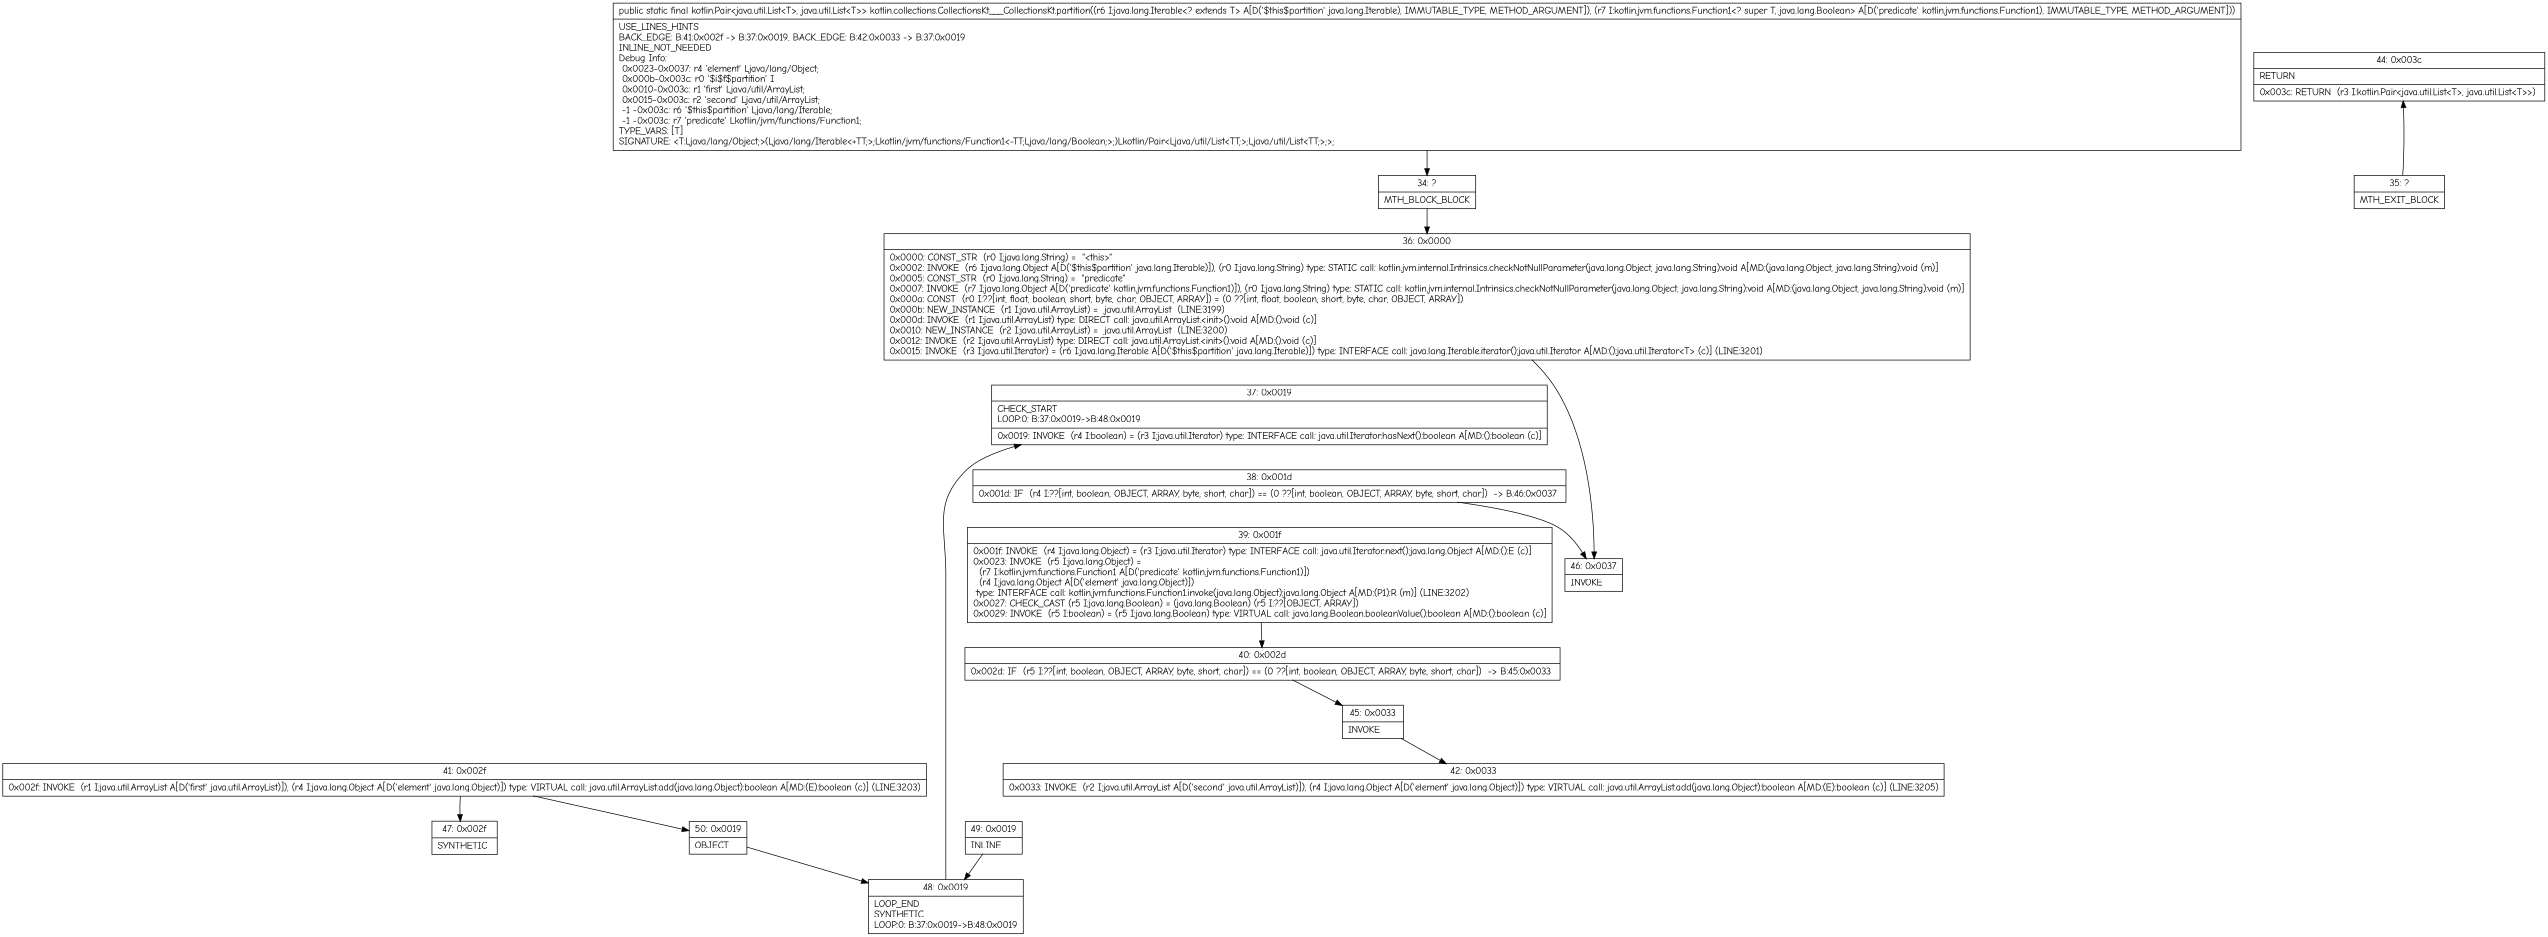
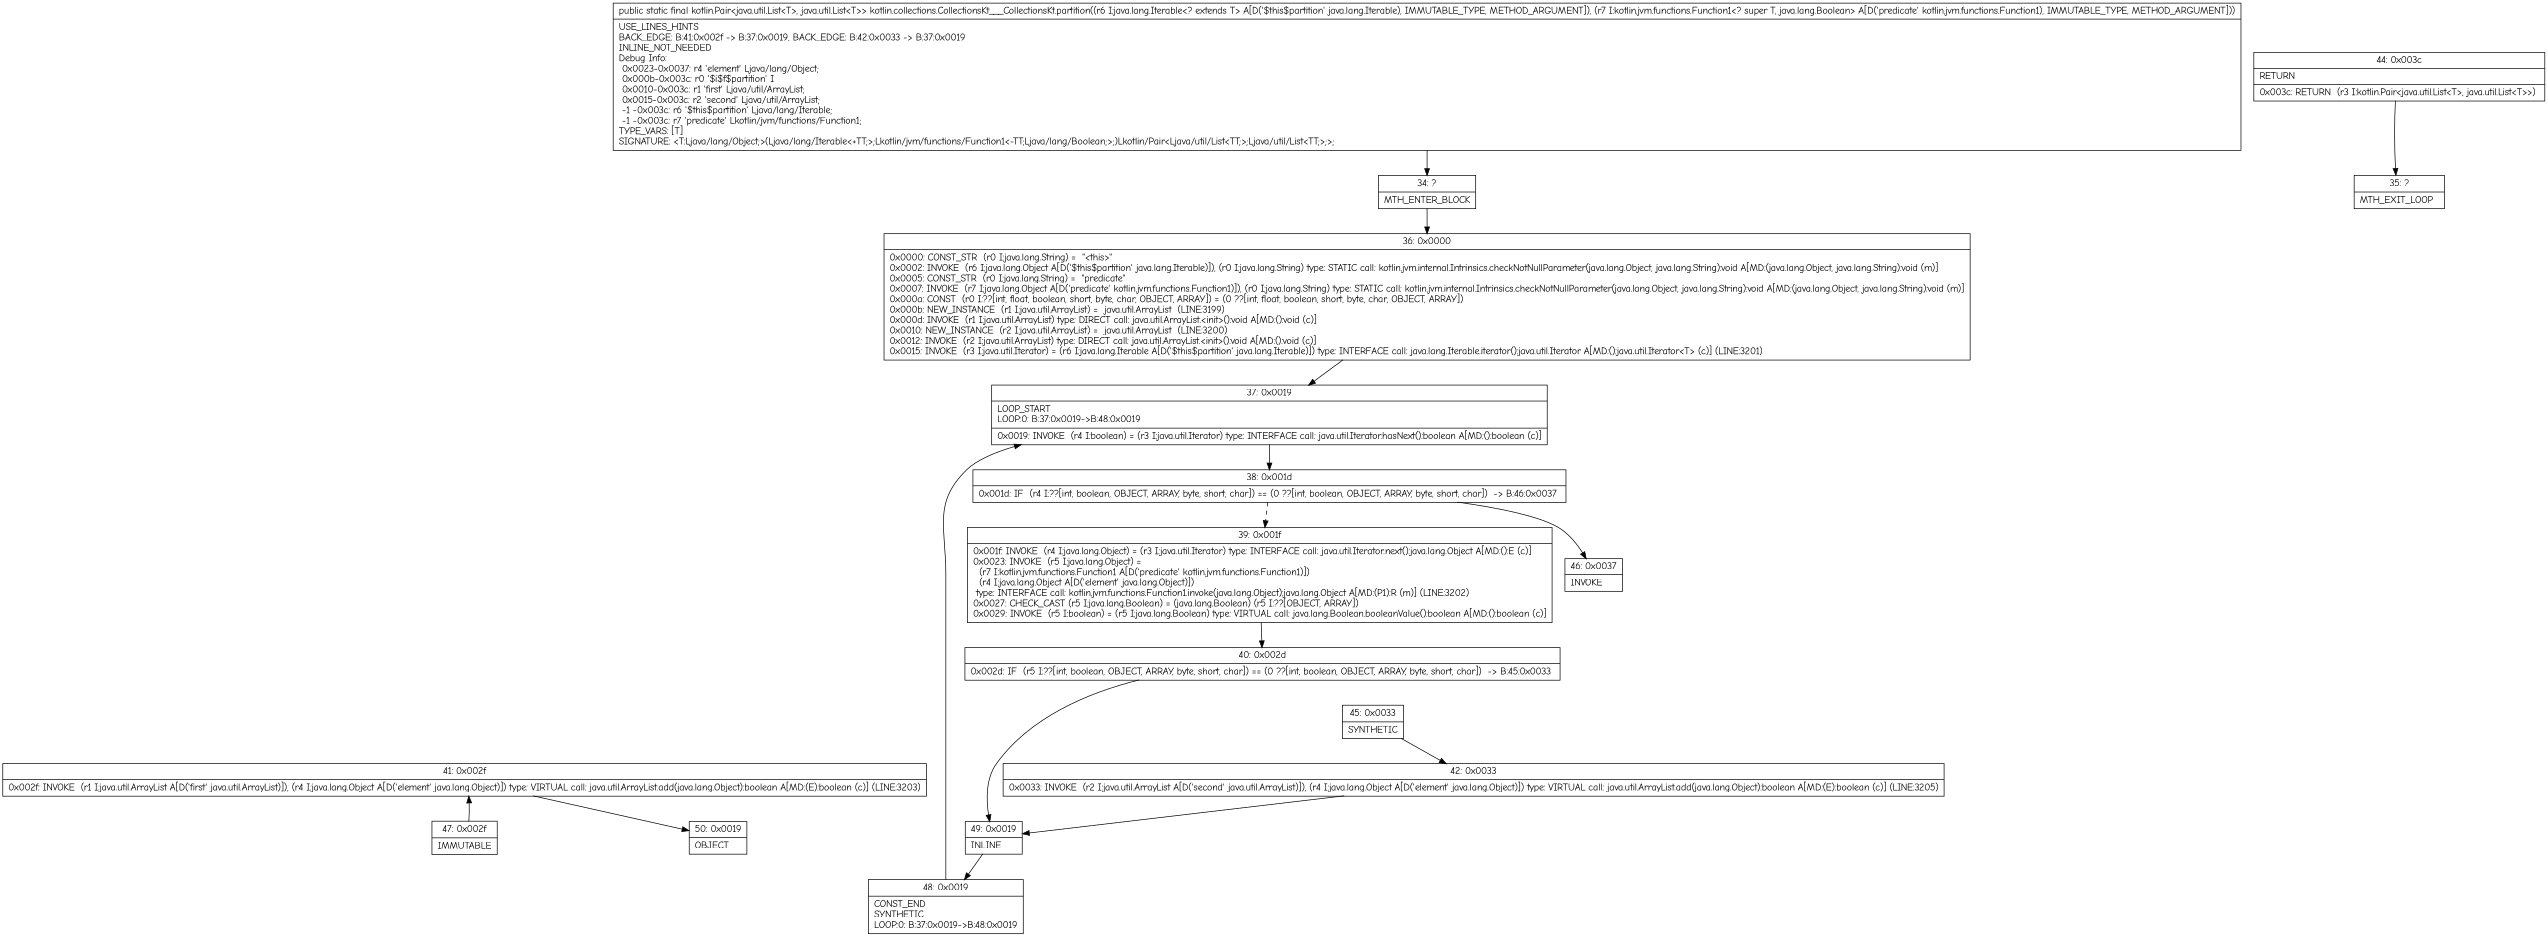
(2404, 142) -> (2395, 135)
(1427, 200) -> (1427, 200)
(2399, 200) -> (2397, 200)
(1027, 409) -> (1024, 409)
(1581, 449) -> (1329, 370)
none -> (1269, 454)
none -> (1267, 511)
(1314, 691) -> (1038, 724)
(1364, 730) -> (1373, 730)
(460, 805) -> (469, 812)
none -> (1187, 814)
(462, 846) -> (465, 846)
(804, 864) -> none
(897, 904) -> (900, 904)
